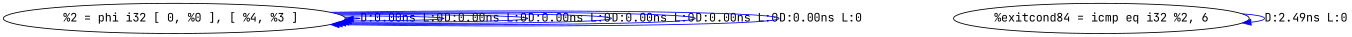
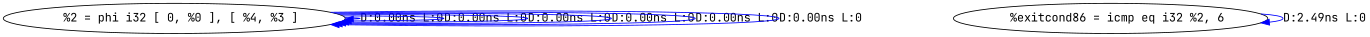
(1101, 18) -> (1111, 18)
